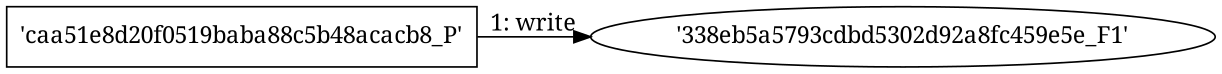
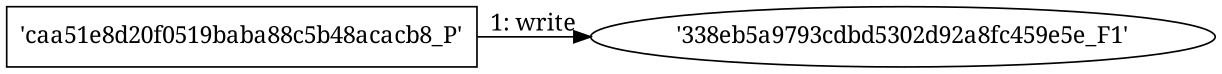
(903, 37) -> (903, 37)
